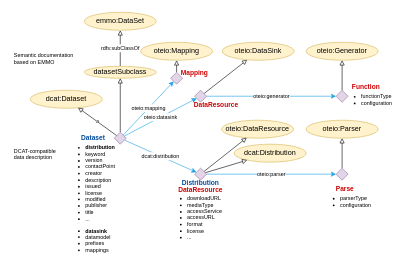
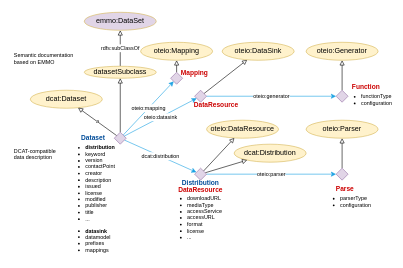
(120, 21) -> (120, 21)
(258, 129) -> (243, 129)
